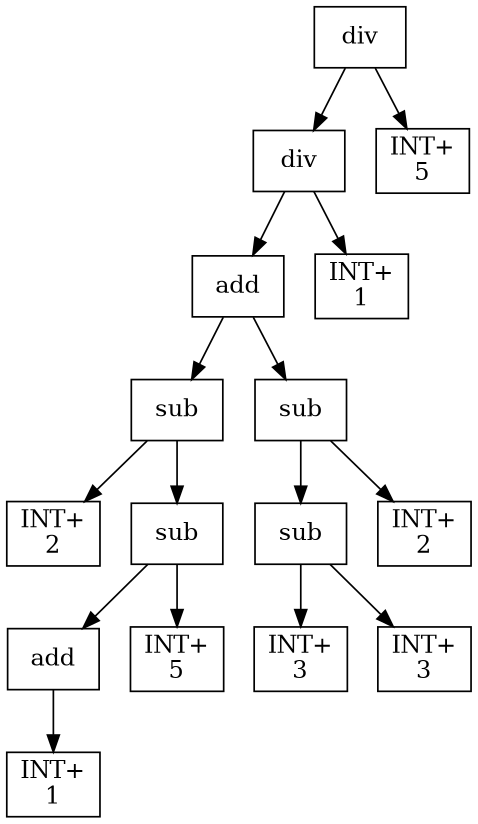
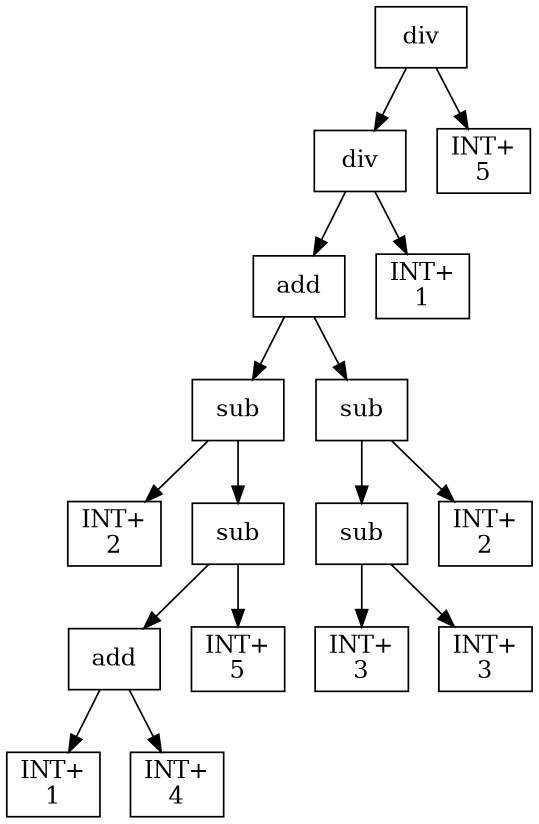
none -> (177, 785)
